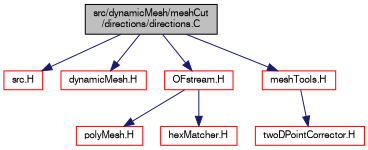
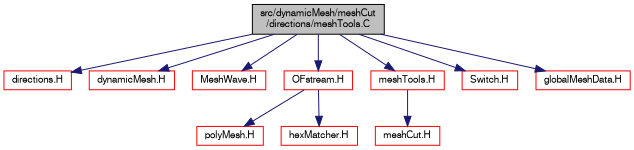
(151, 19) -> (318, 19)
(23, 80) -> (38, 80)
none -> (229, 80)
none -> (490, 80)
none -> (583, 80)
(310, 136) -> (408, 136)
